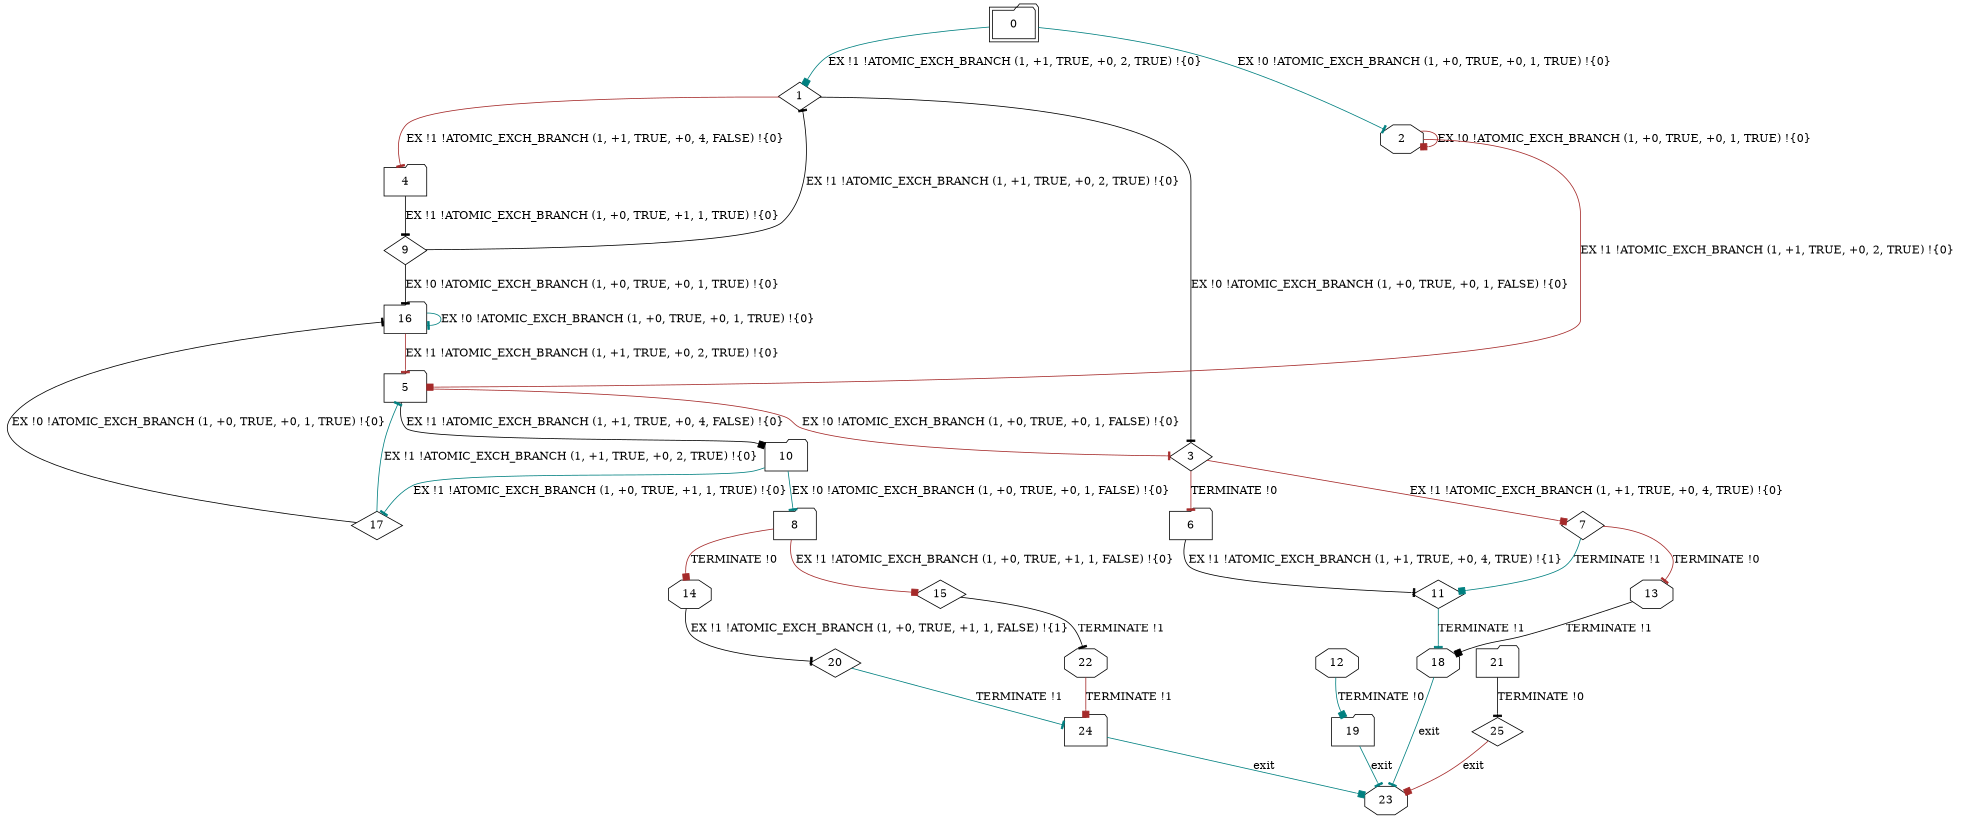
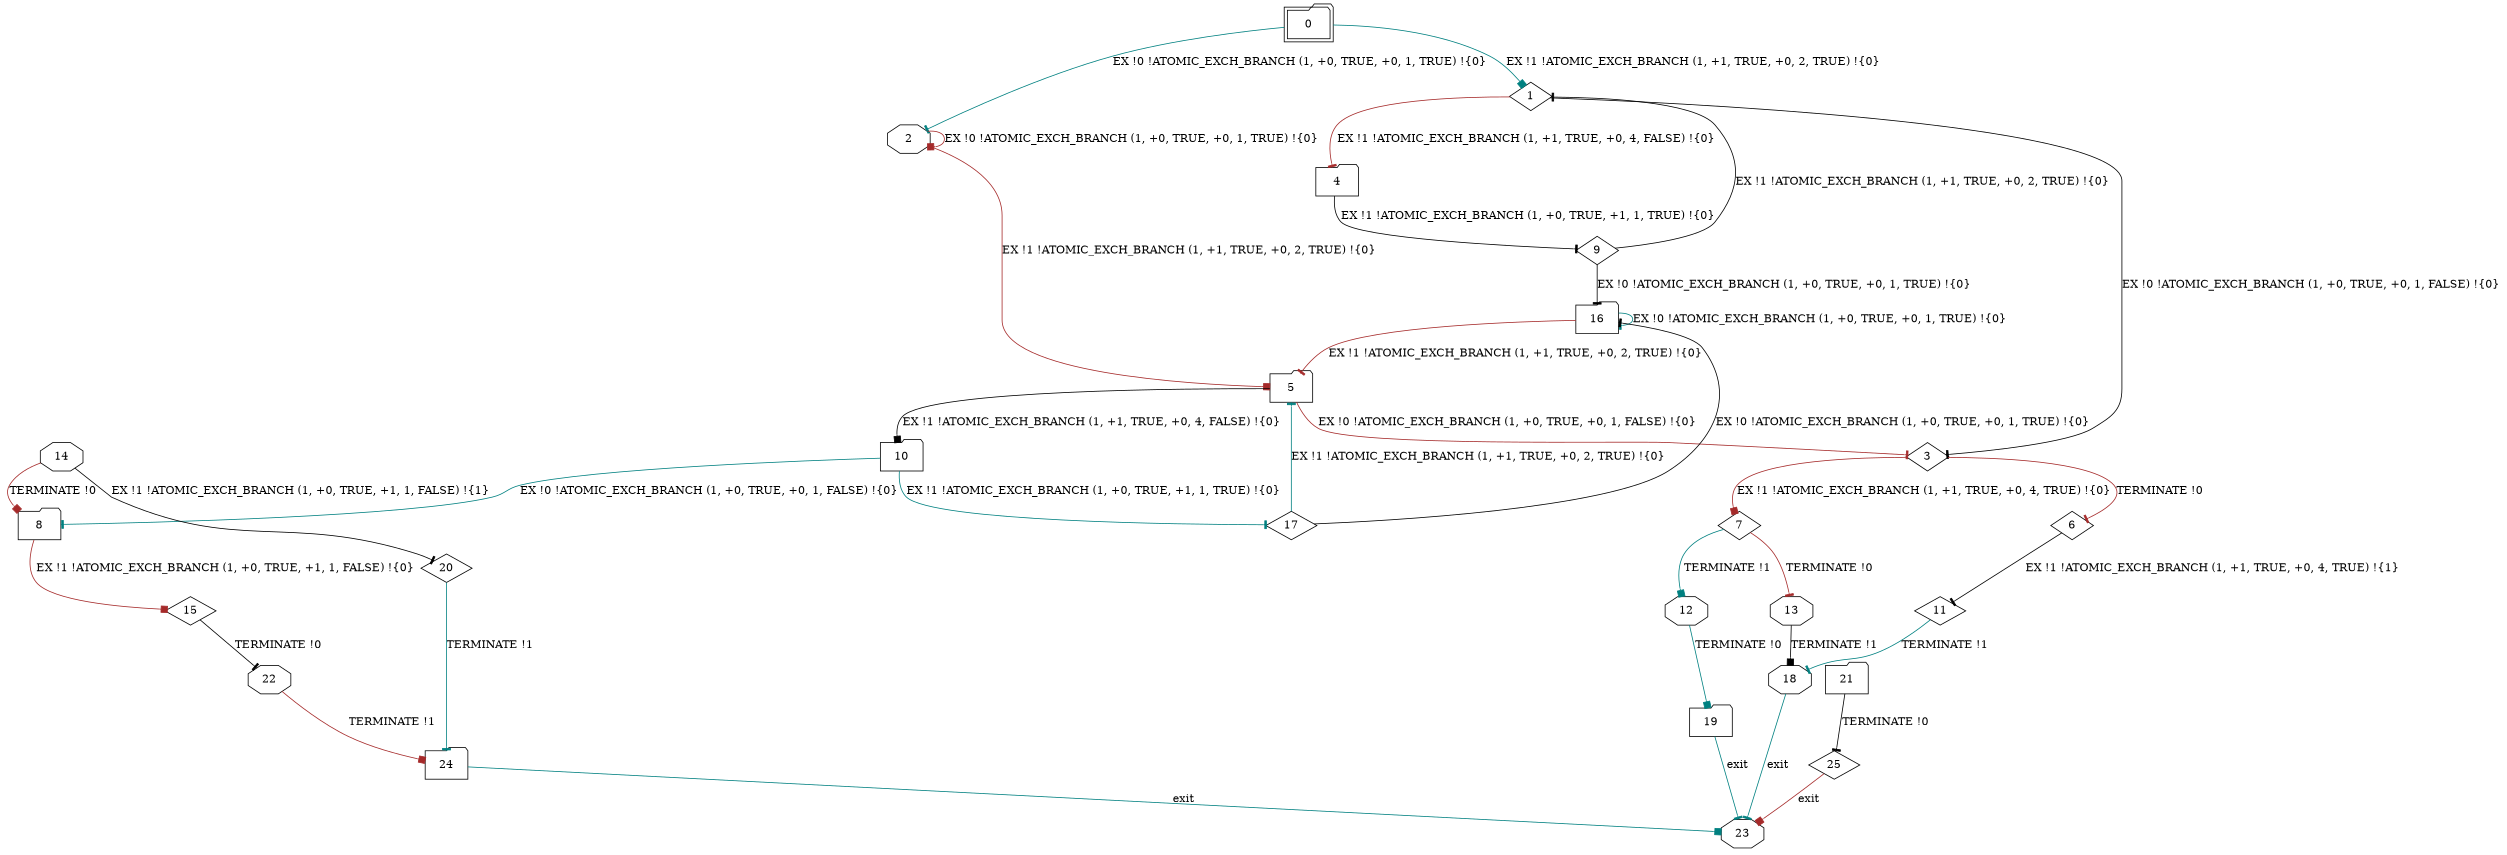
(1191, 526) -> (2072, 526)
(721, 539) -> (15, 479)
(1533, 579) -> (1688, 549)
(1121, 629) -> (278, 645)
